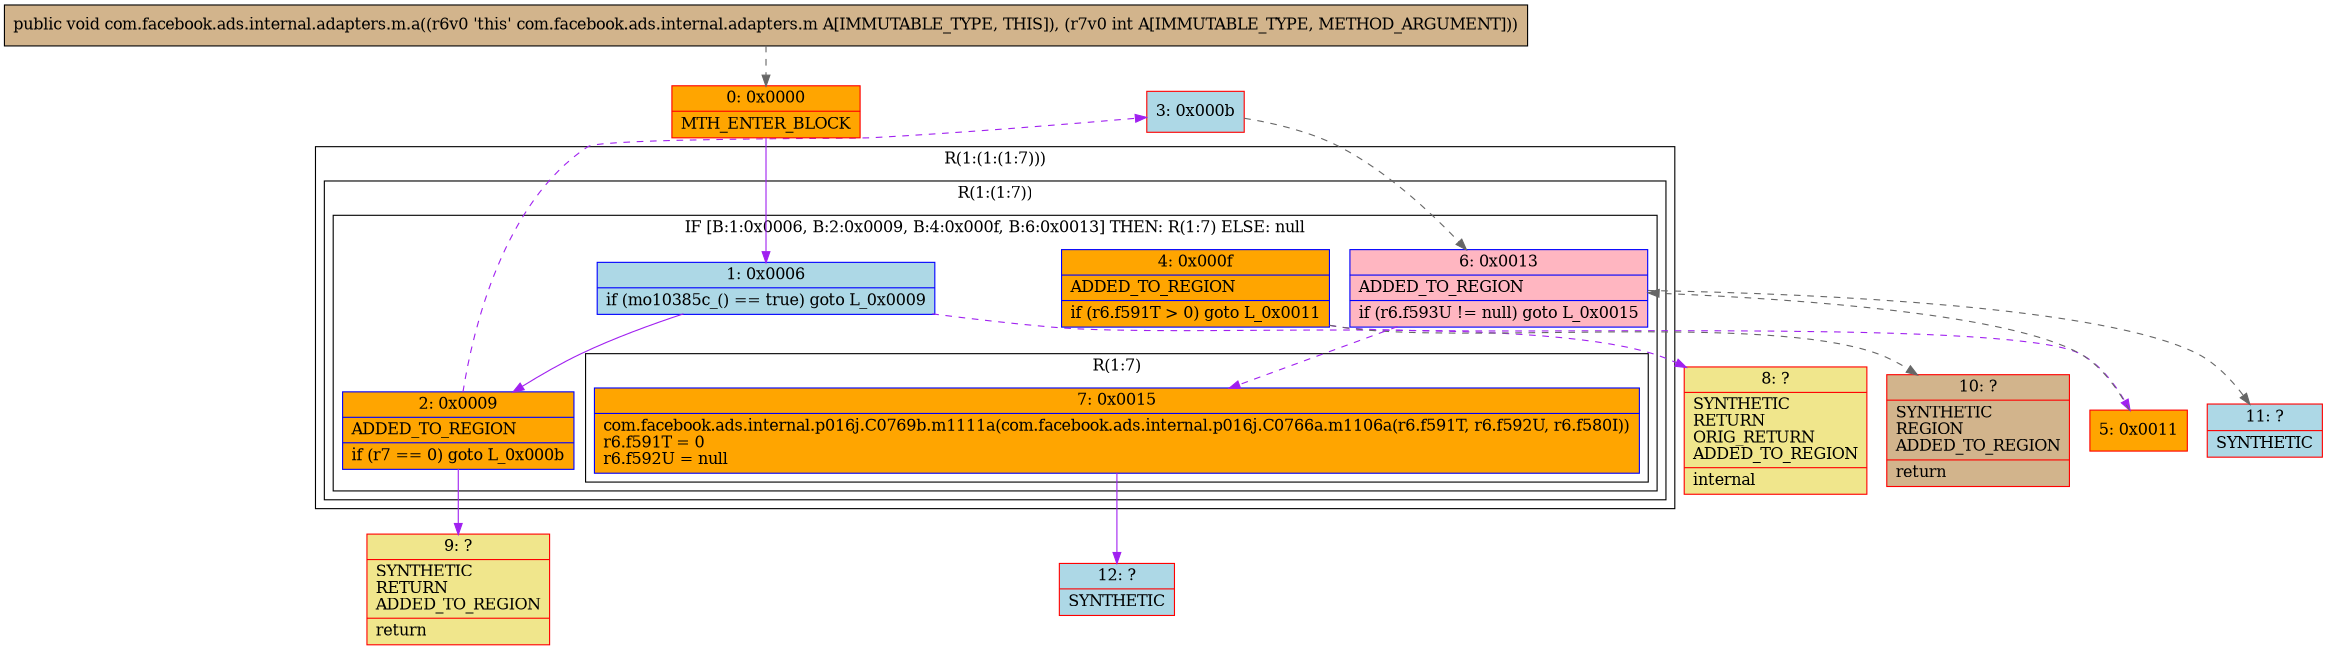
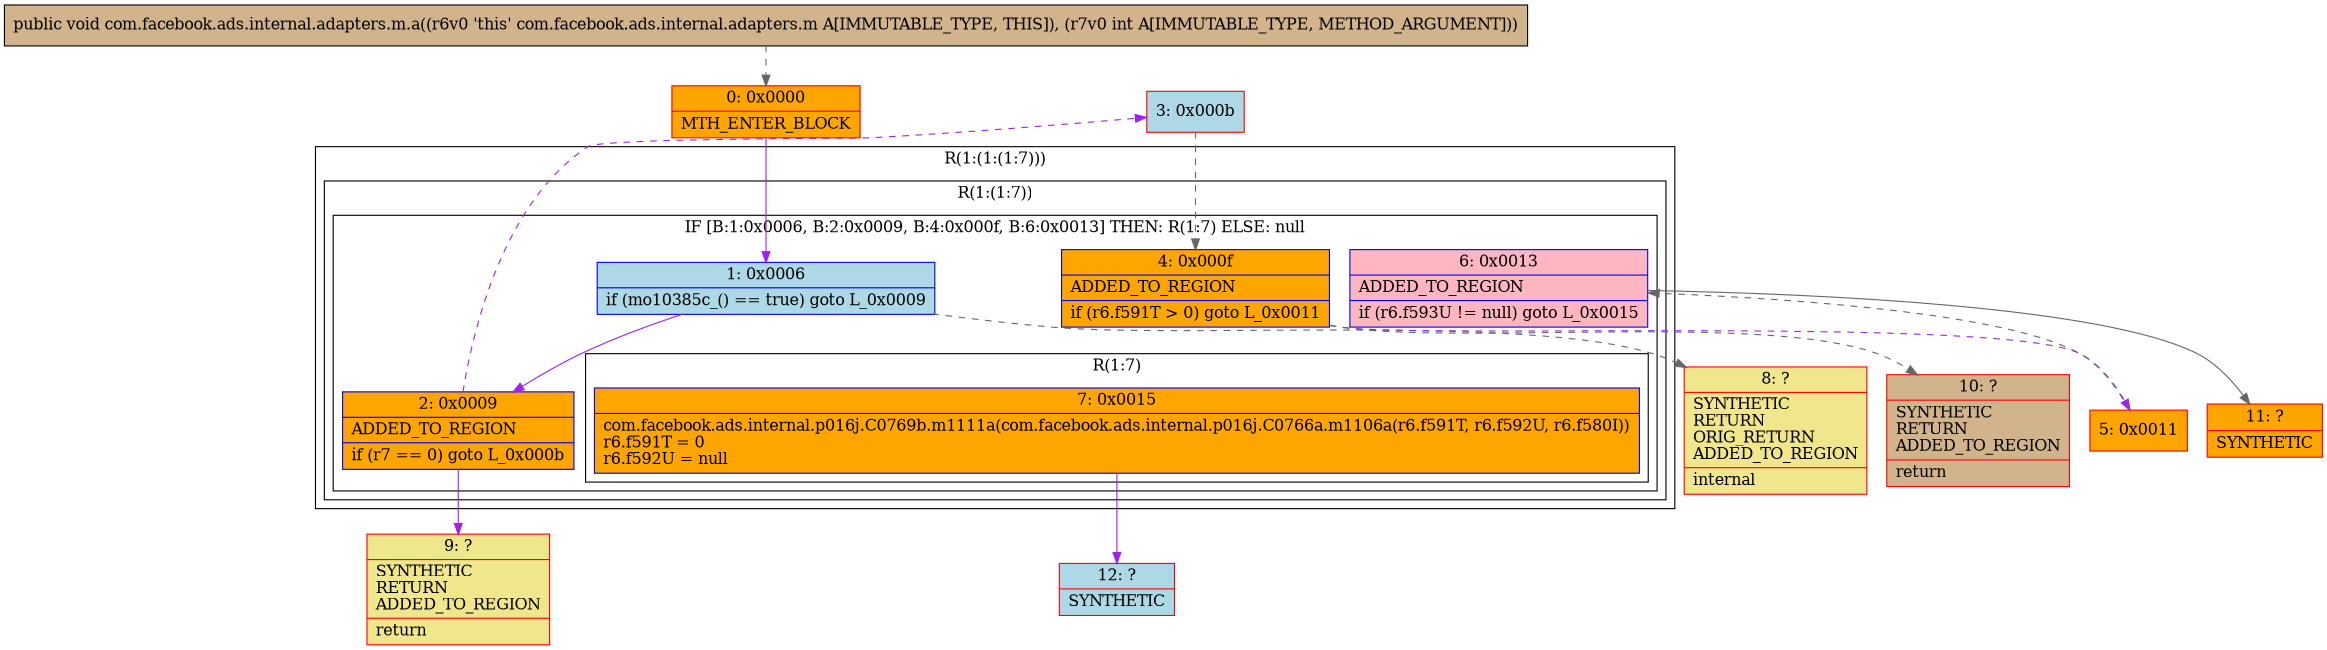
(1363, 160) -> (1196, 188)
(1956, 306) -> (1956, 306)
(1305, 330) -> (1305, 330)
(1303, 361) -> none
(1929, 429) -> (1932, 429)
(2265, 431) -> (2265, 431)
